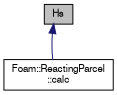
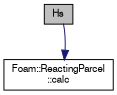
(52, 47) -> (65, 37)
